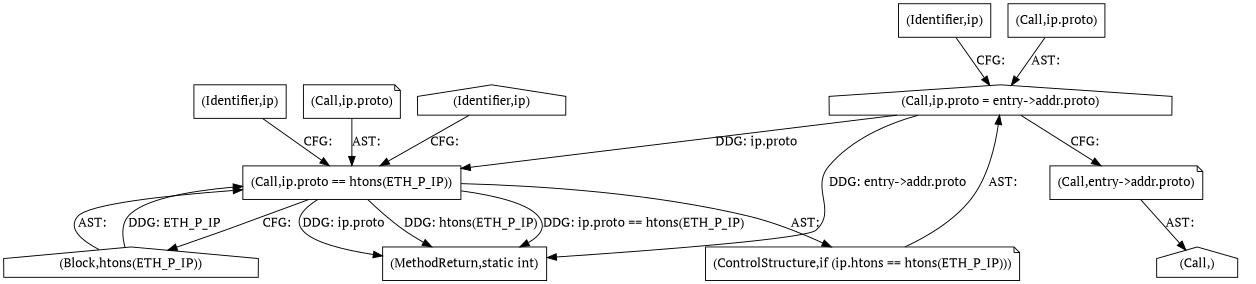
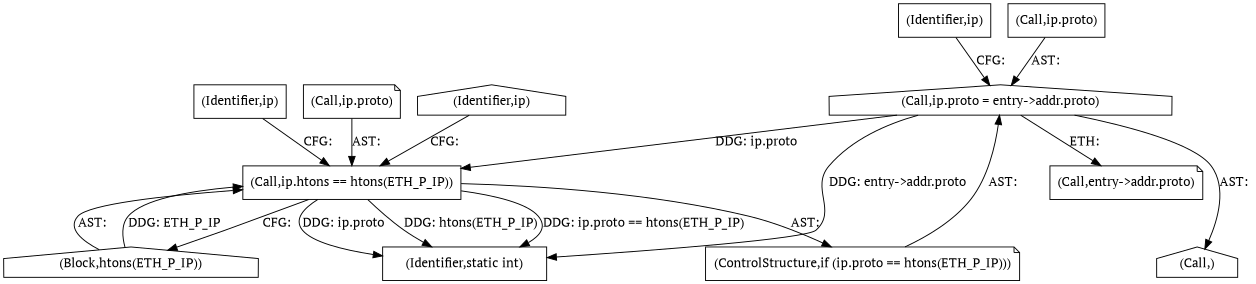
(1087, 142) -> (1087, 142)
(352, 183) -> (352, 183)
(1160, 221) -> (1183, 146)
(465, 264) -> (465, 264)
(863, 264) -> (863, 264)
